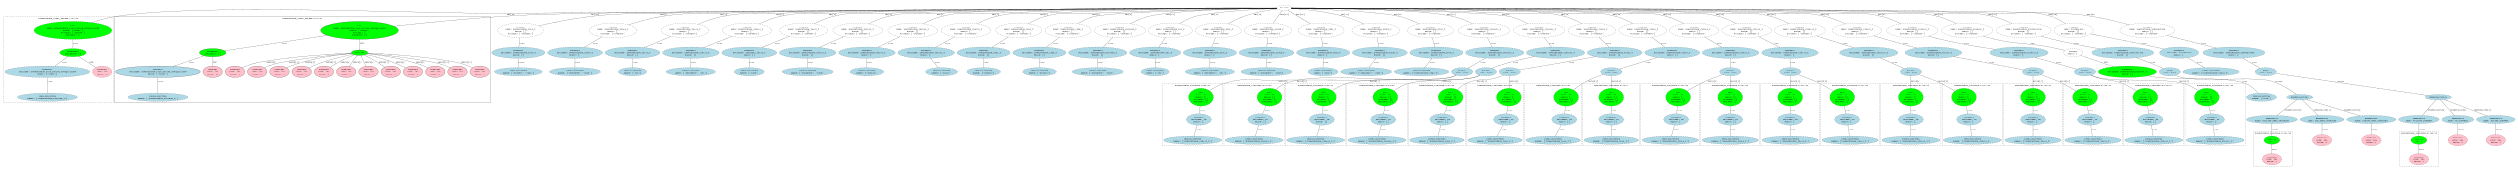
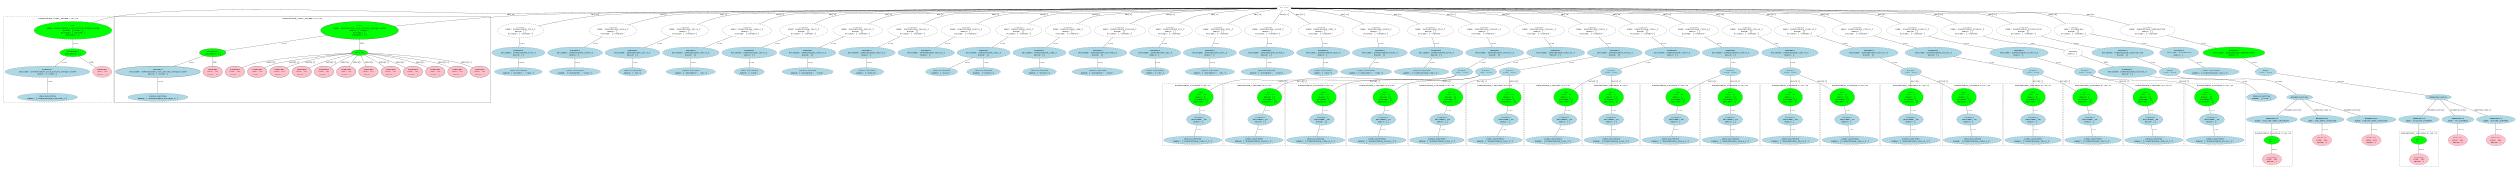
(749, 53) -> (749, 53)
(2234, 53) -> (2234, 53)
(934, 63) -> (961, 63)
(2127, 72) -> (2127, 72)
